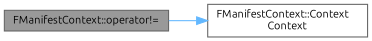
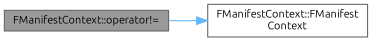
(288, 21) -> (288, 21)
